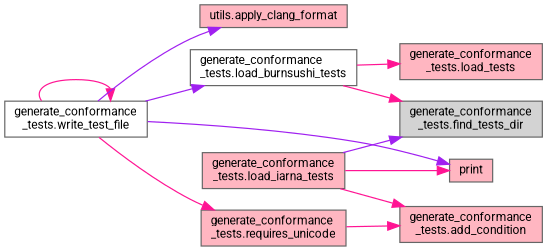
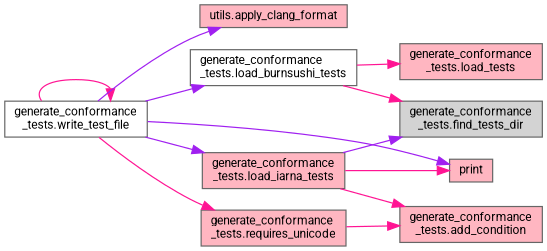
none -> (169, 143)
